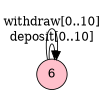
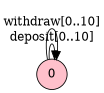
(52, 74) -> (52, 74)
